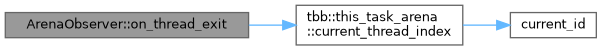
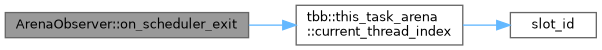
(127, 25) -> (127, 25)
(553, 25) -> (553, 25)
